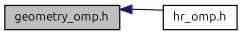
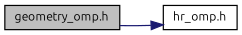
(148, 10) -> (135, 26)
